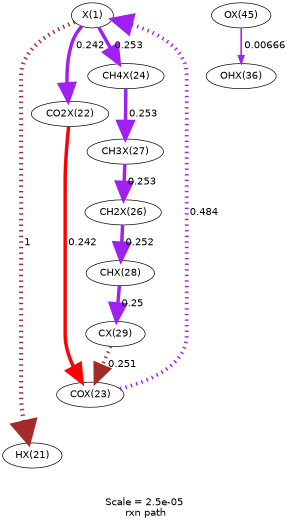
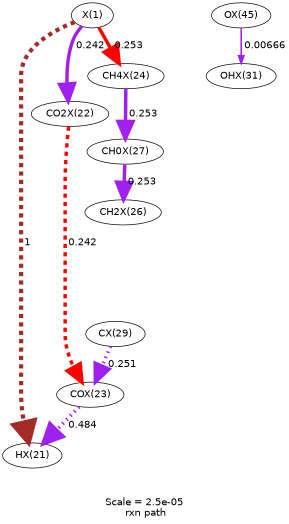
(105, 38) -> (105, 38)
(241, 76) -> (241, 76)
(125, 152) -> (125, 152)
(21, 209) -> (21, 209)
(187, 211) -> (68, 418)
(65, 248) -> (65, 248)
(120, 273) -> none
(106, 356) -> (106, 356)
